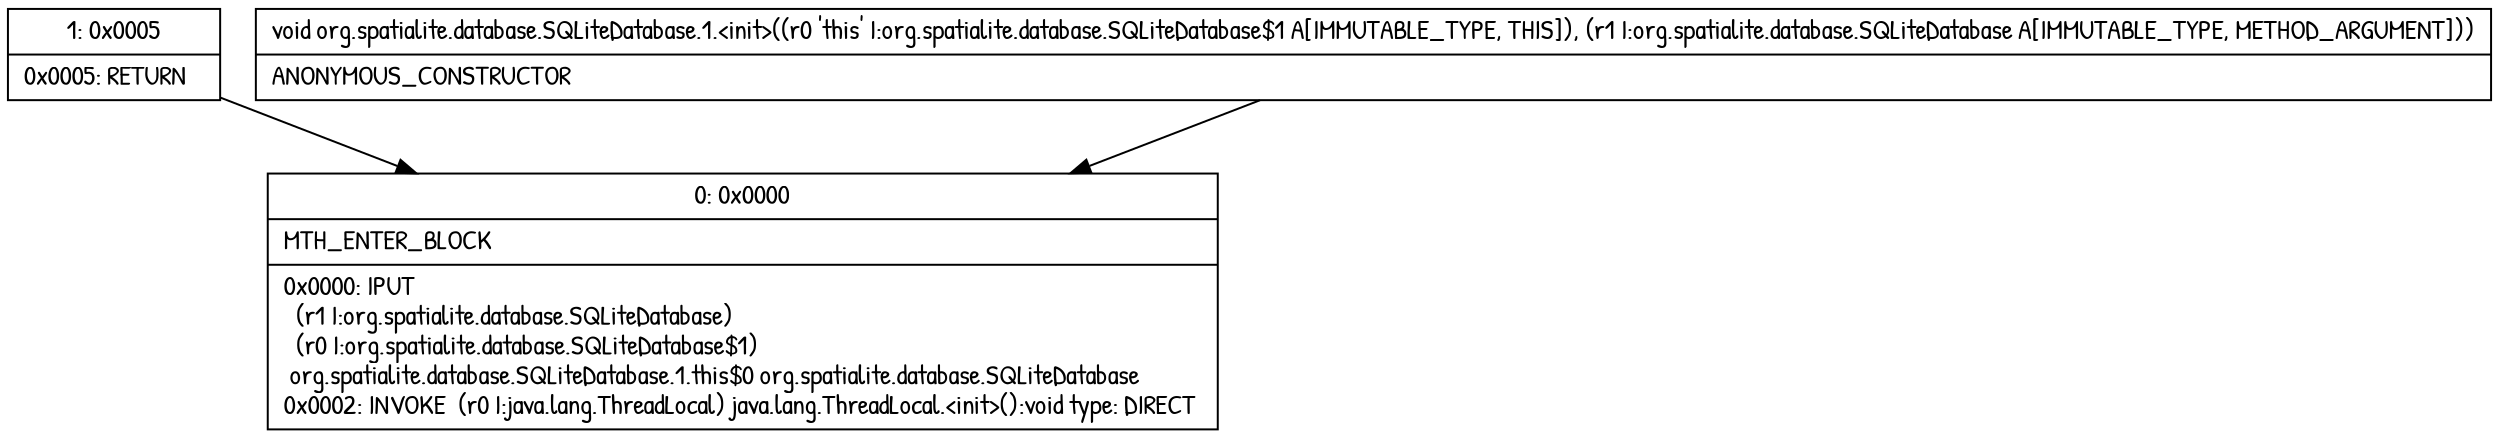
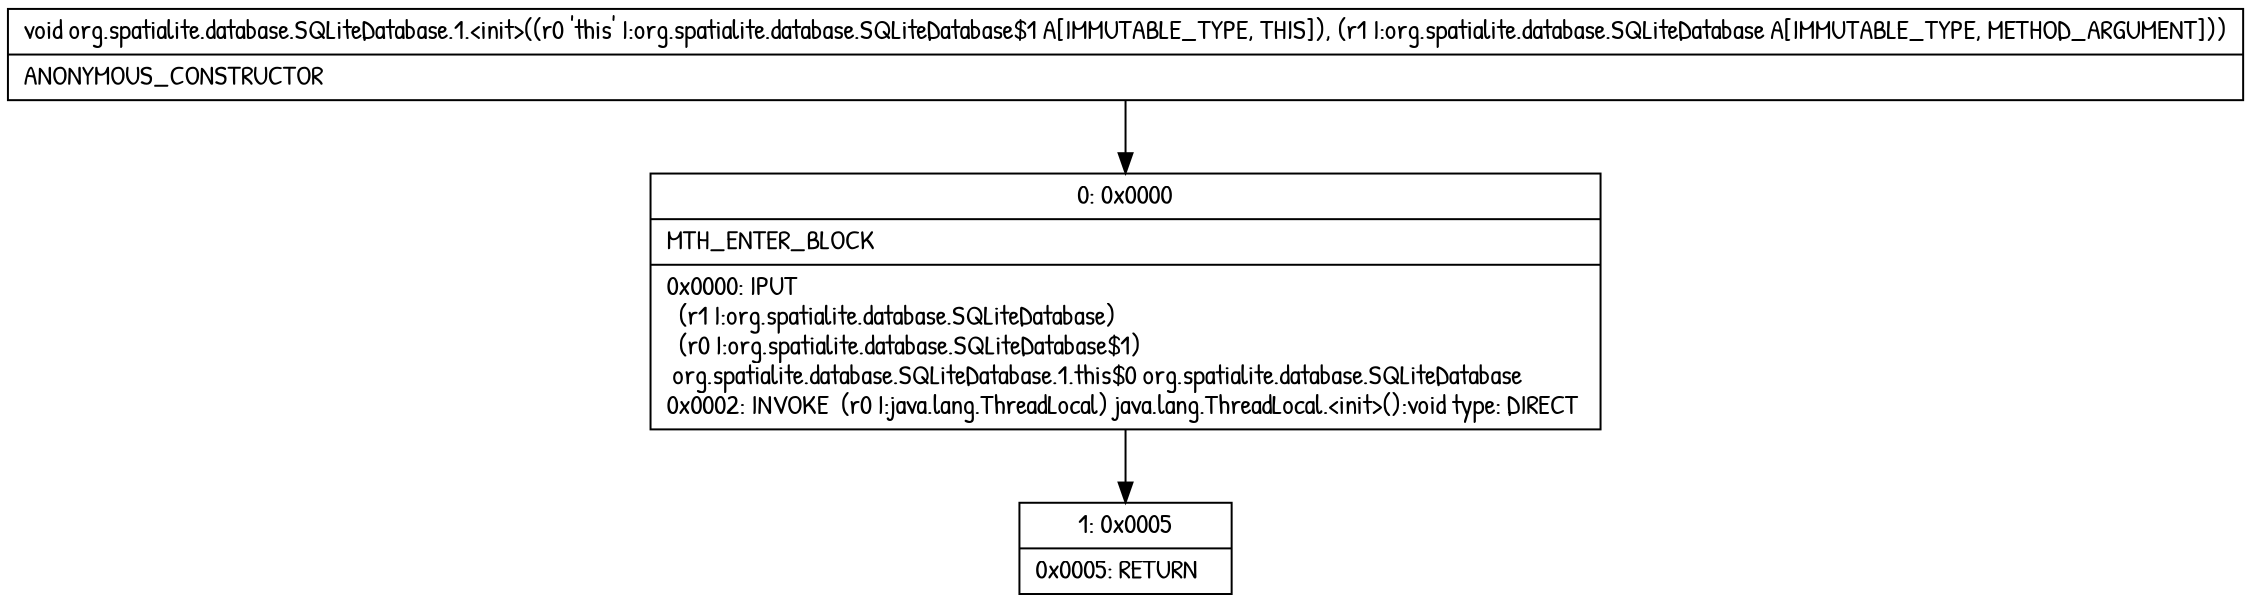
(309, 132) -> (1126, 456)
